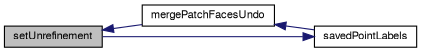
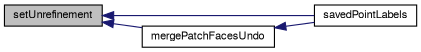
(203, 37) -> (214, 16)
